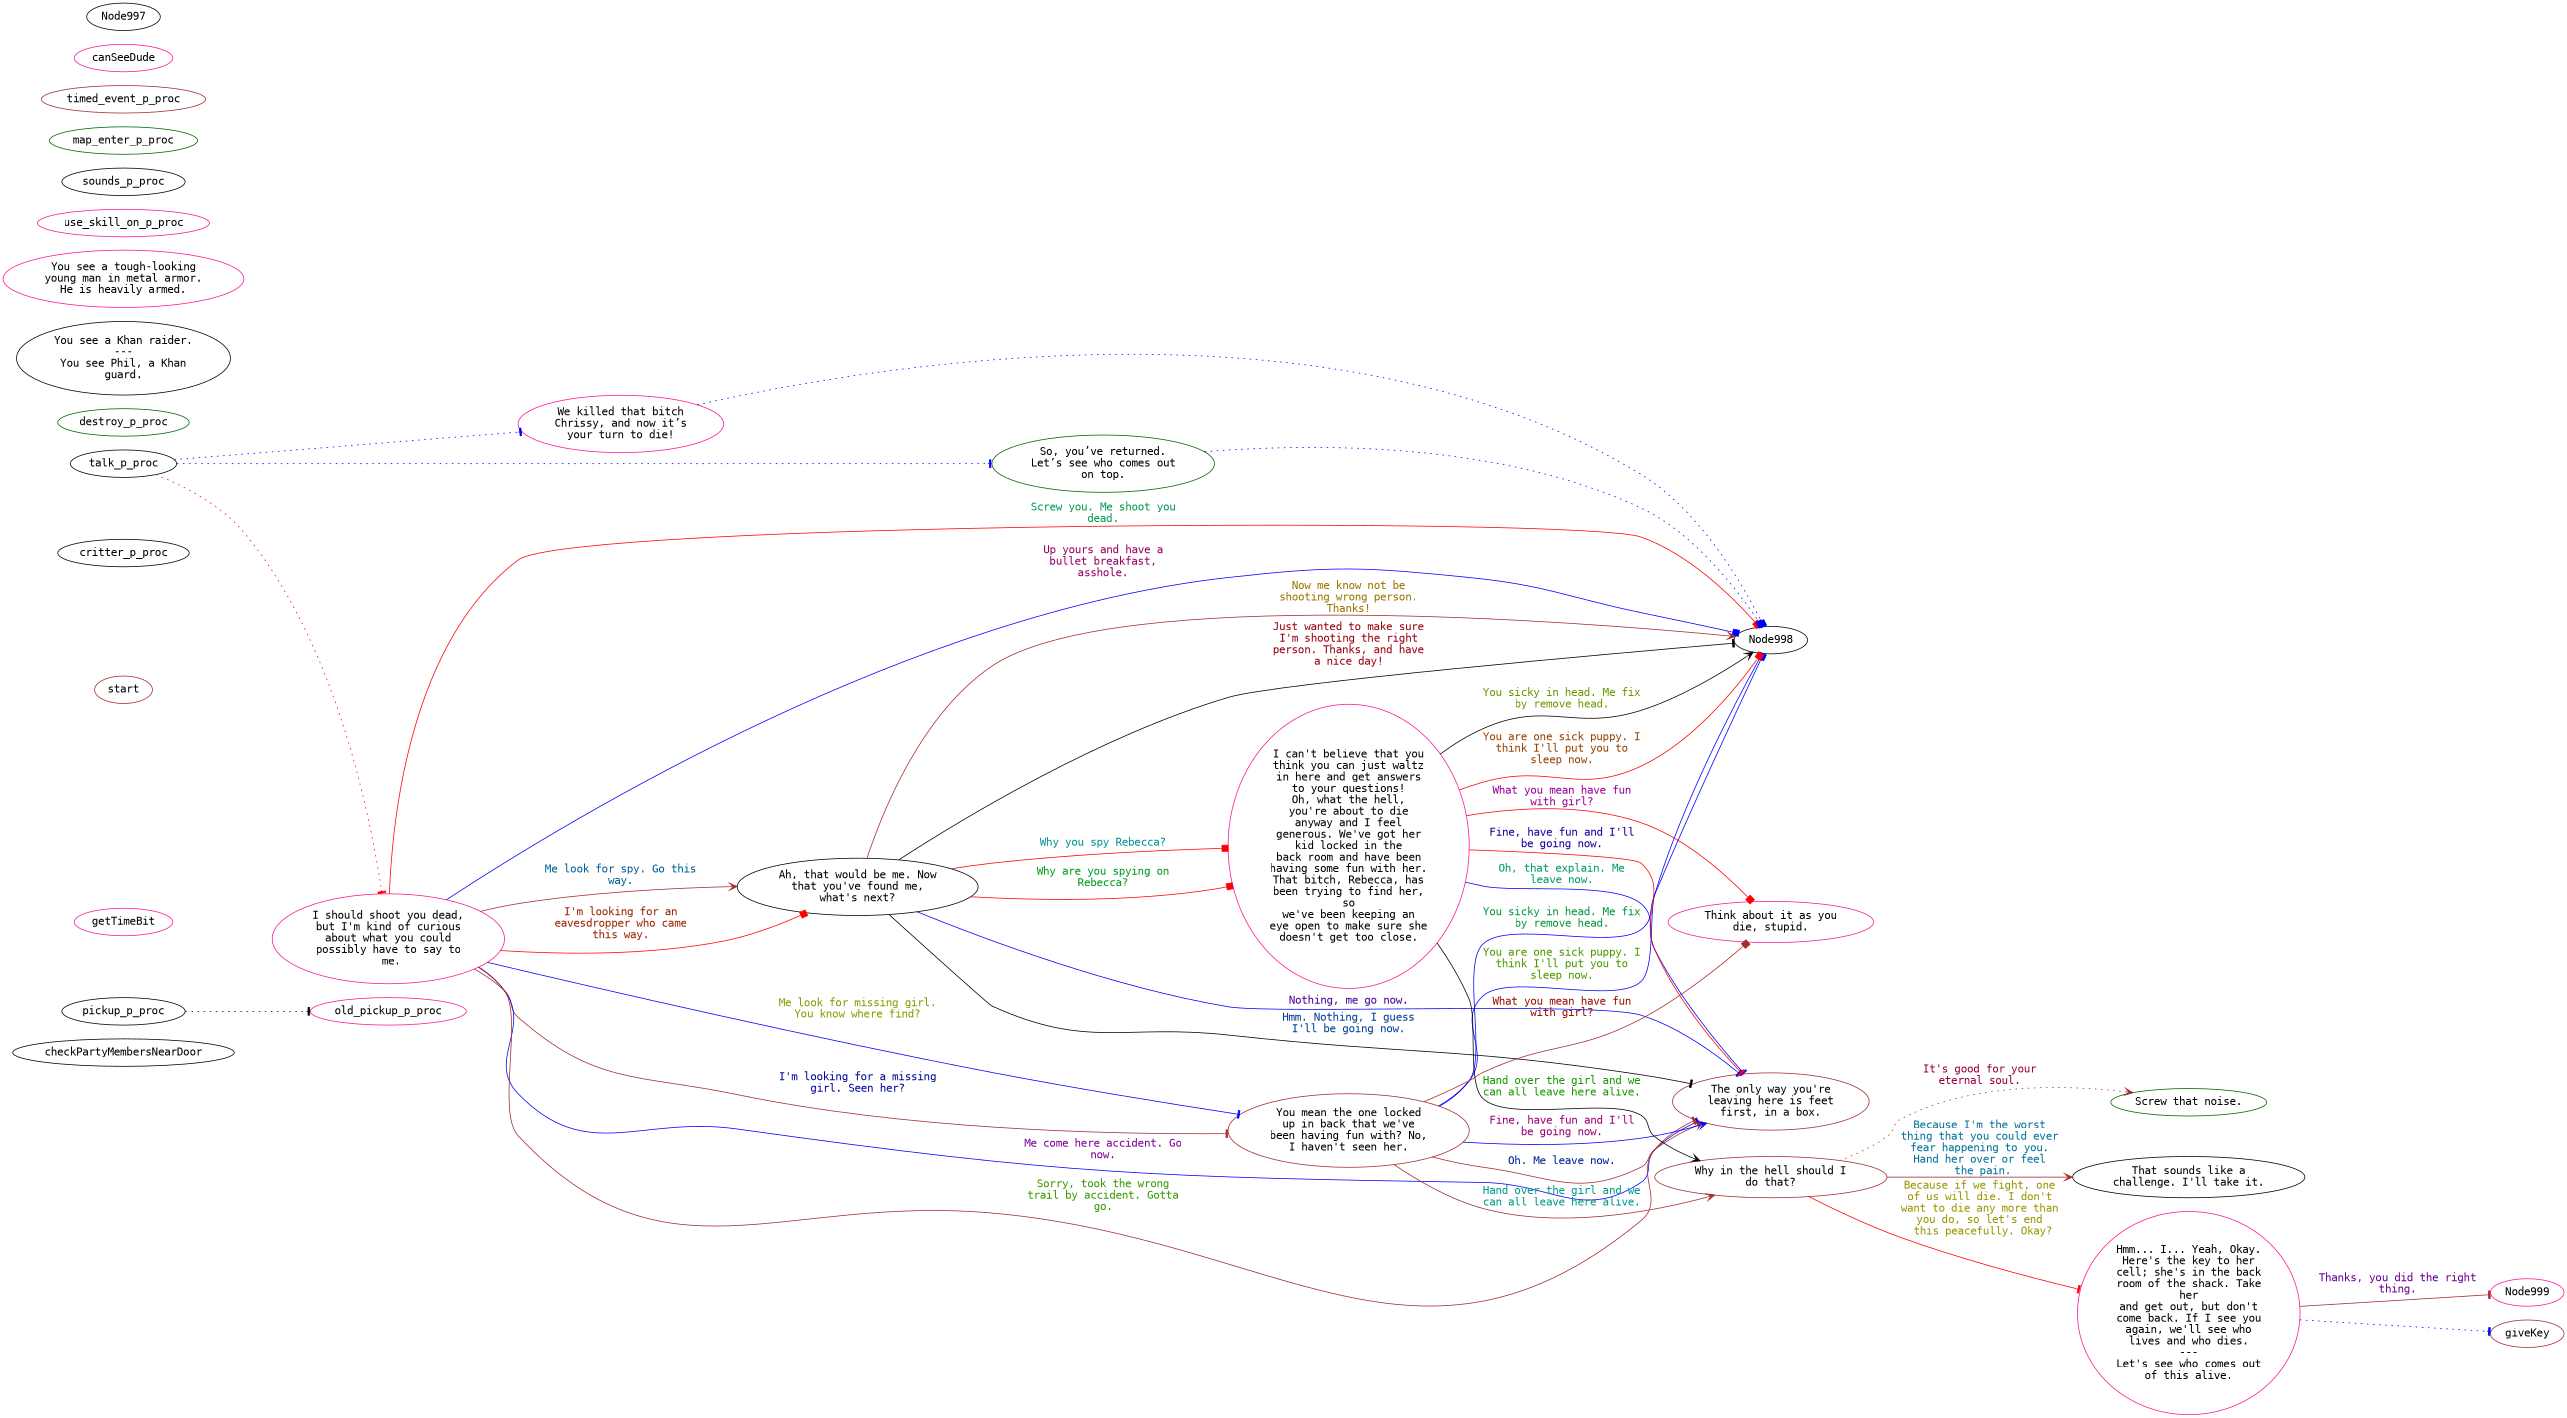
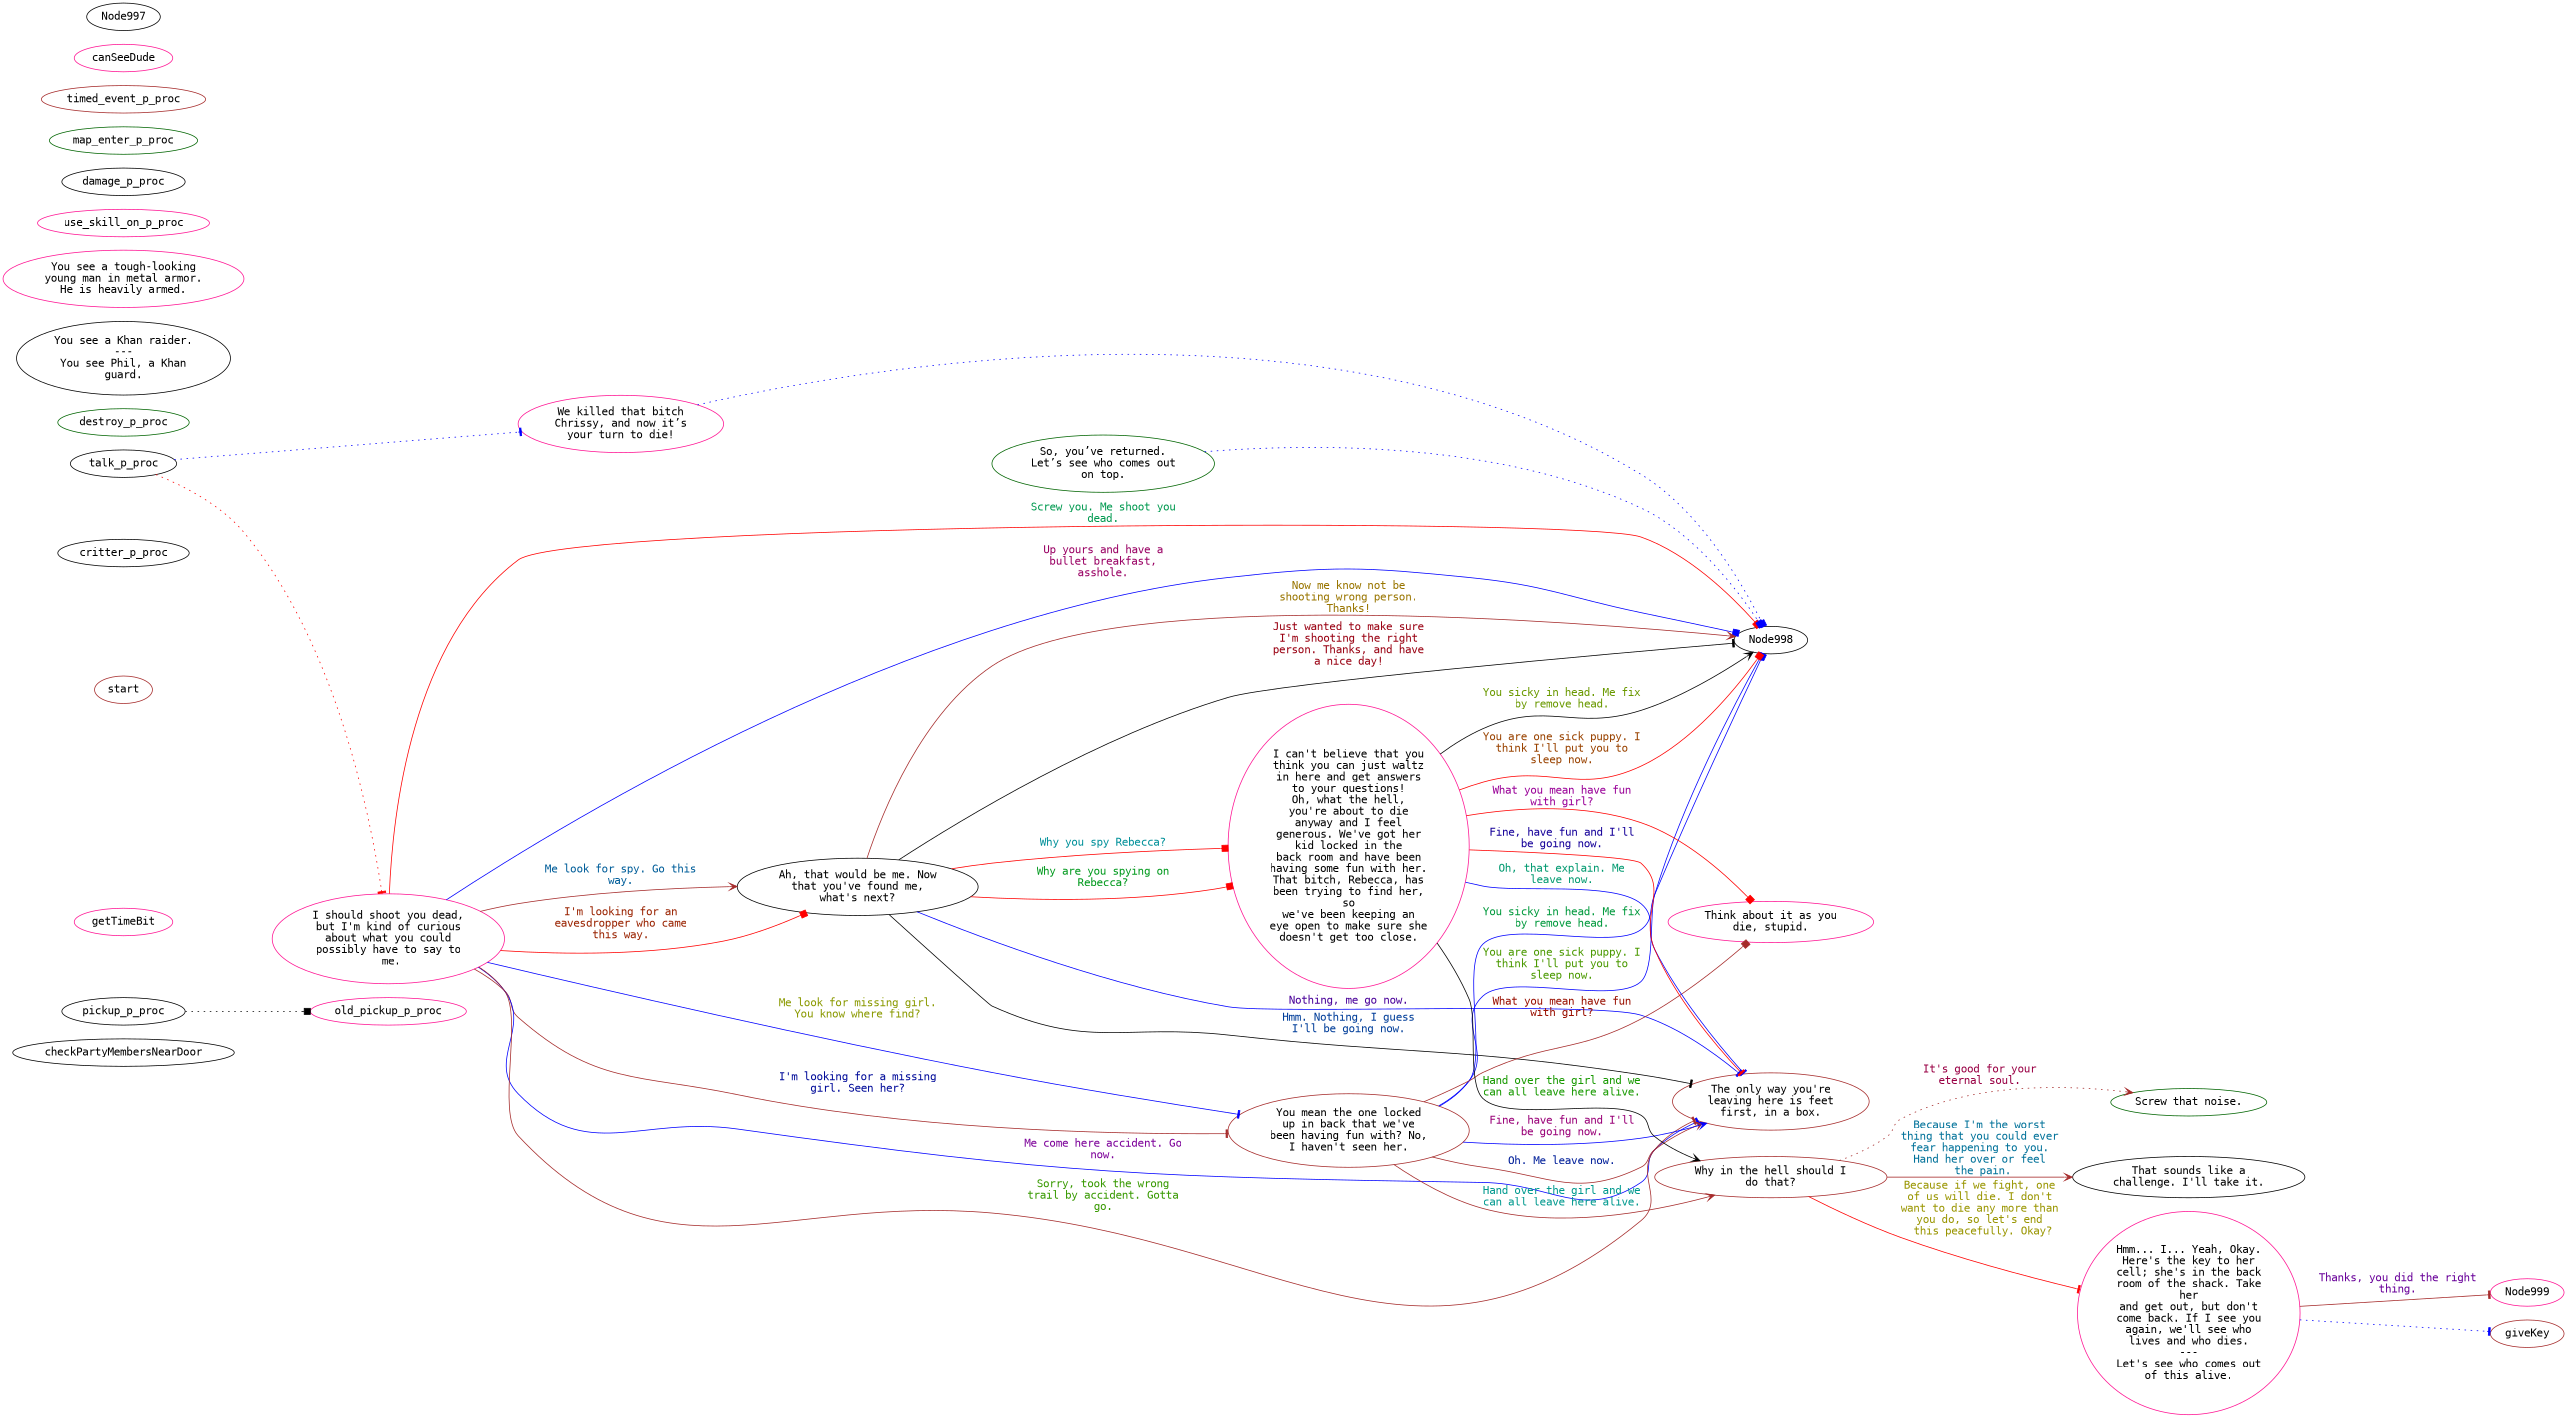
(124, 182) -> (124, 182)
(582, 464) -> none
(246, 1011) -> (246, 1011)
